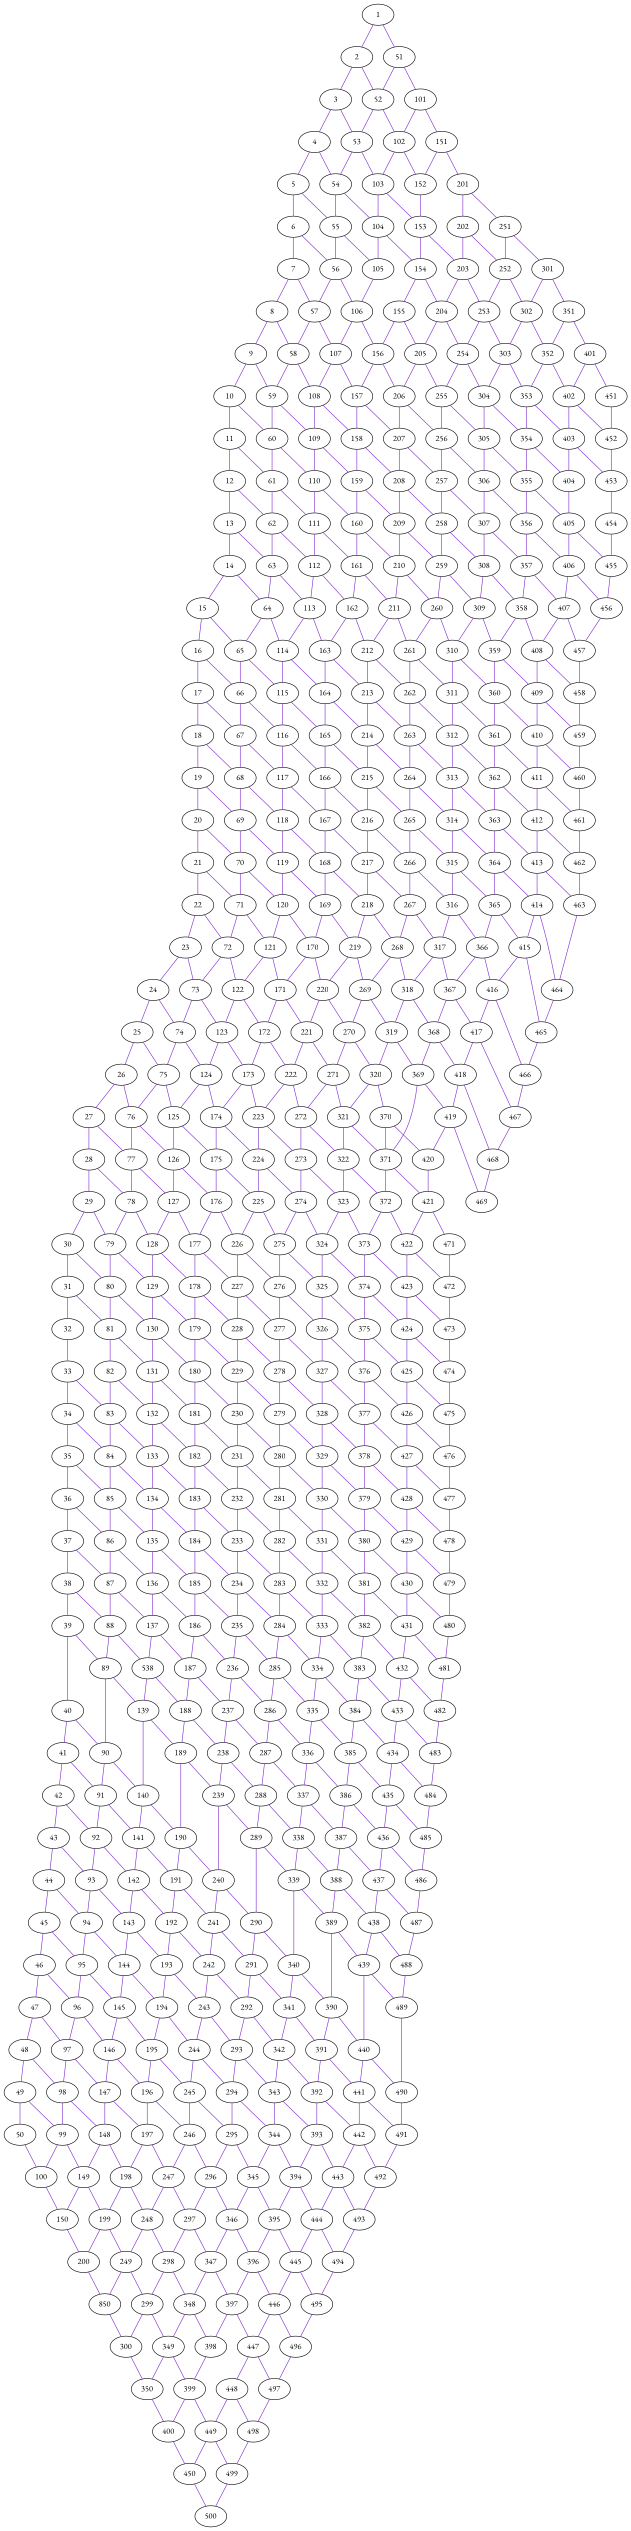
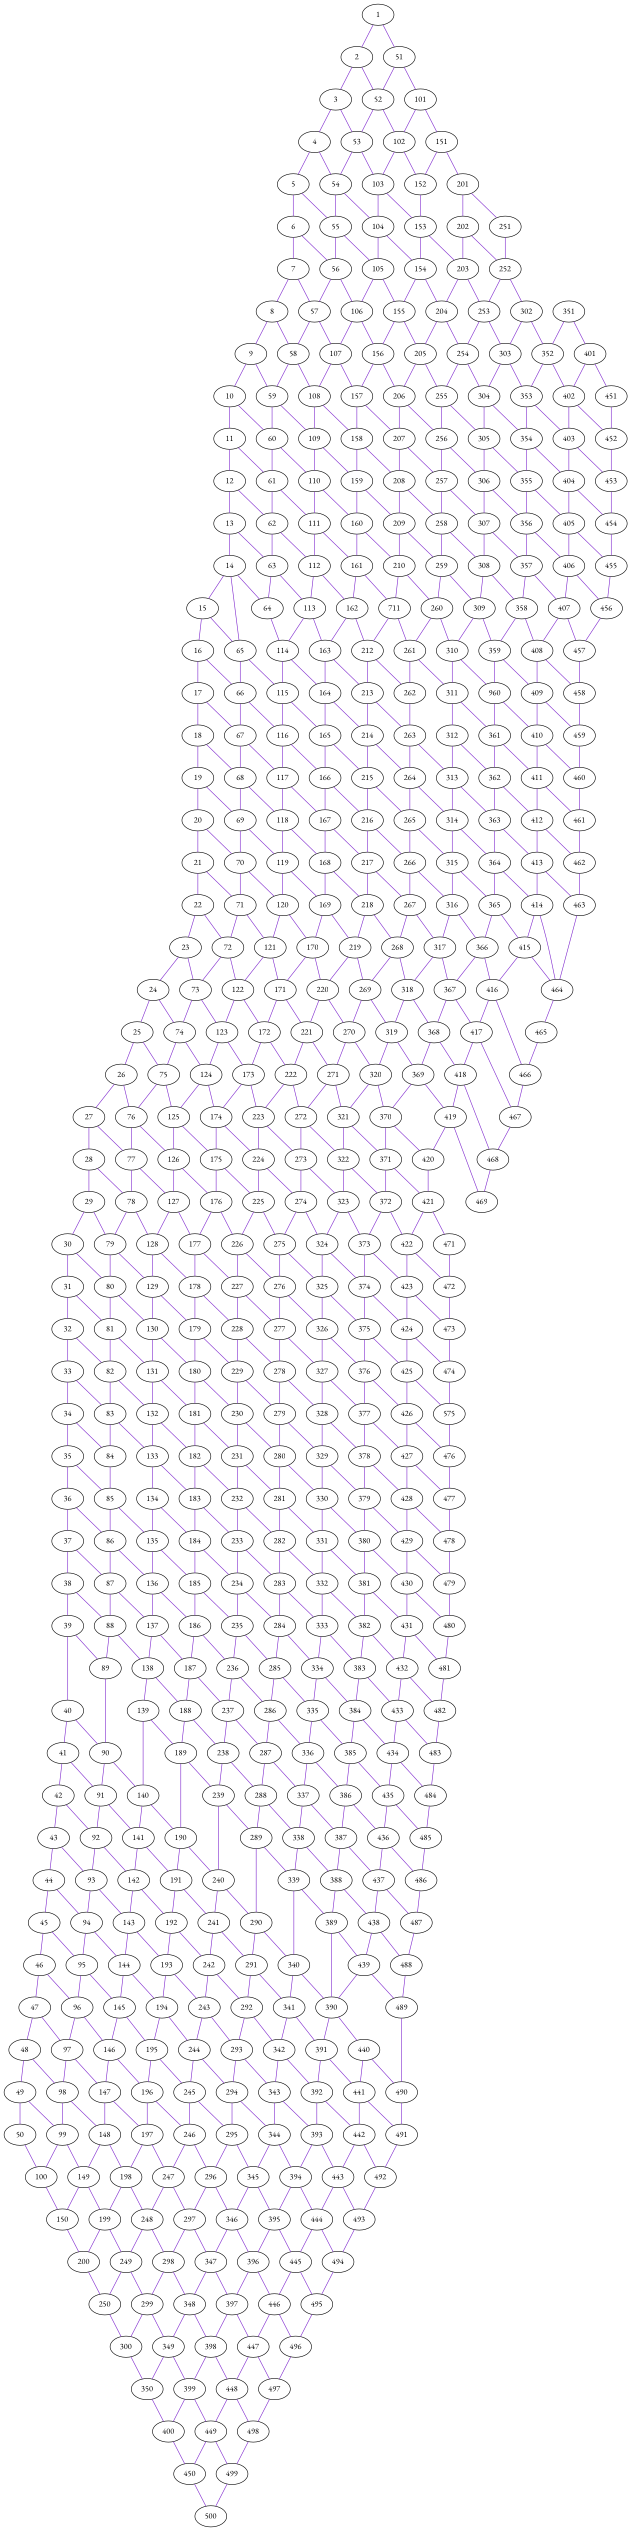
(548, 269) -> none
none -> (389, 290)
none -> (590, 502)
(395, 608) -> (395, 608)
(254, 630) -> (235, 608)
(495, 693) -> (495, 693)
(431, 714) -> none
(533, 990) -> (541, 969)
(410, 1119) -> (402, 1096)
none -> (89, 1350)
(449, 1414) -> (449, 1414)
(131, 1477) -> none
(148, 1668) -> (148, 1668)
(124, 1690) -> none
(364, 2008) -> (348, 1986)
(105, 2304) -> (105, 2304)
none -> (221, 2368)
